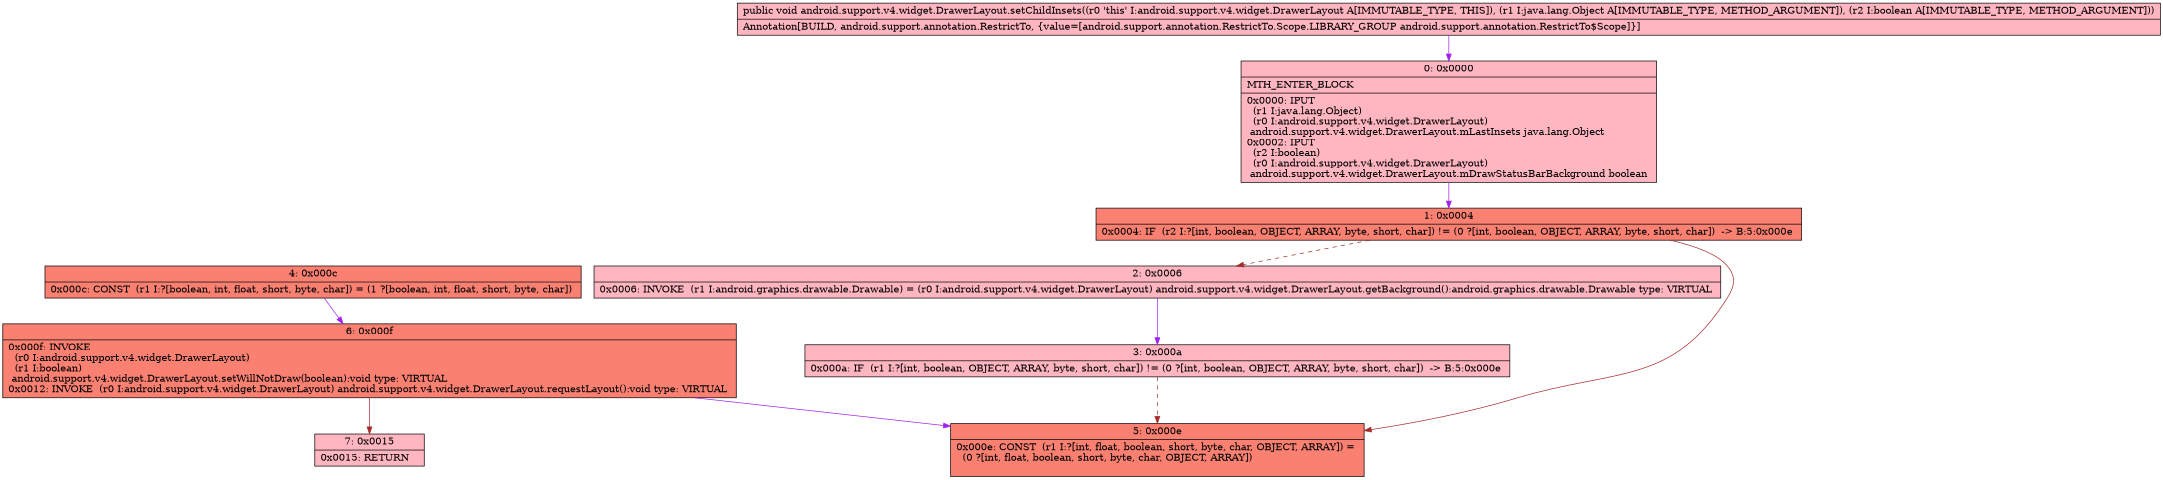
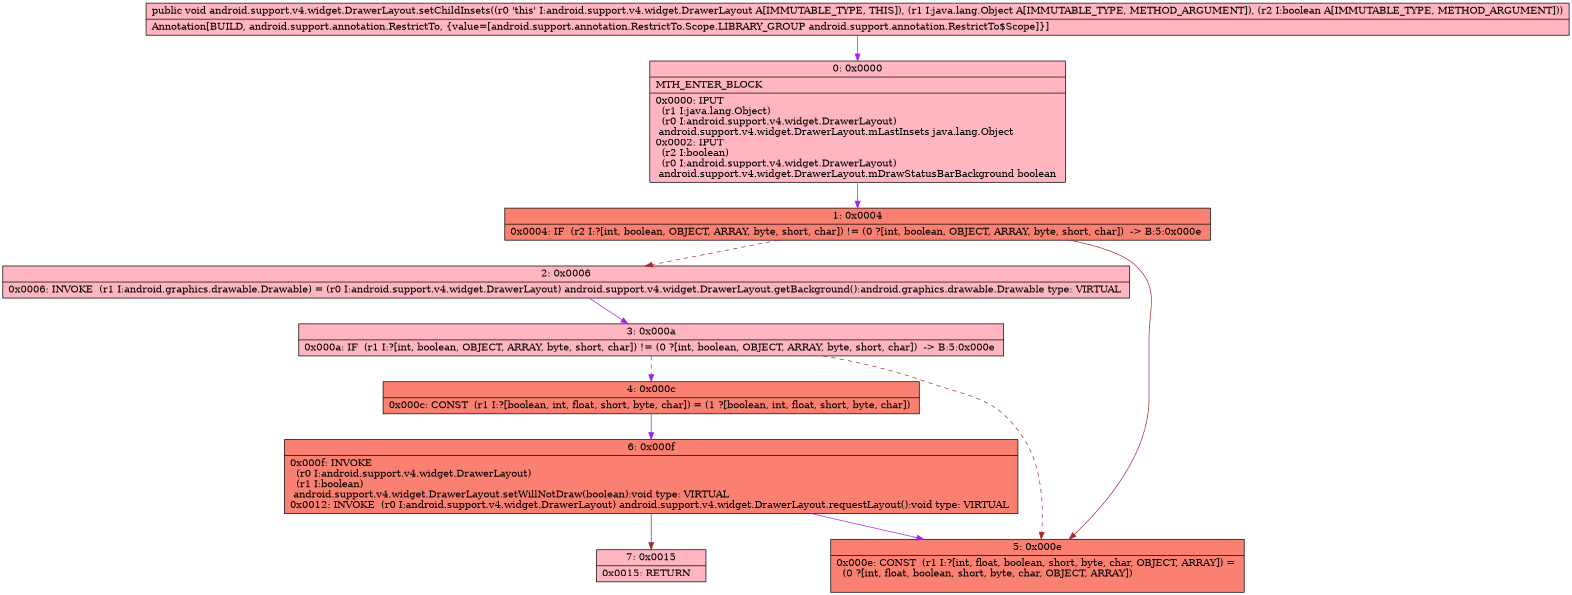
none -> (651, 365)
